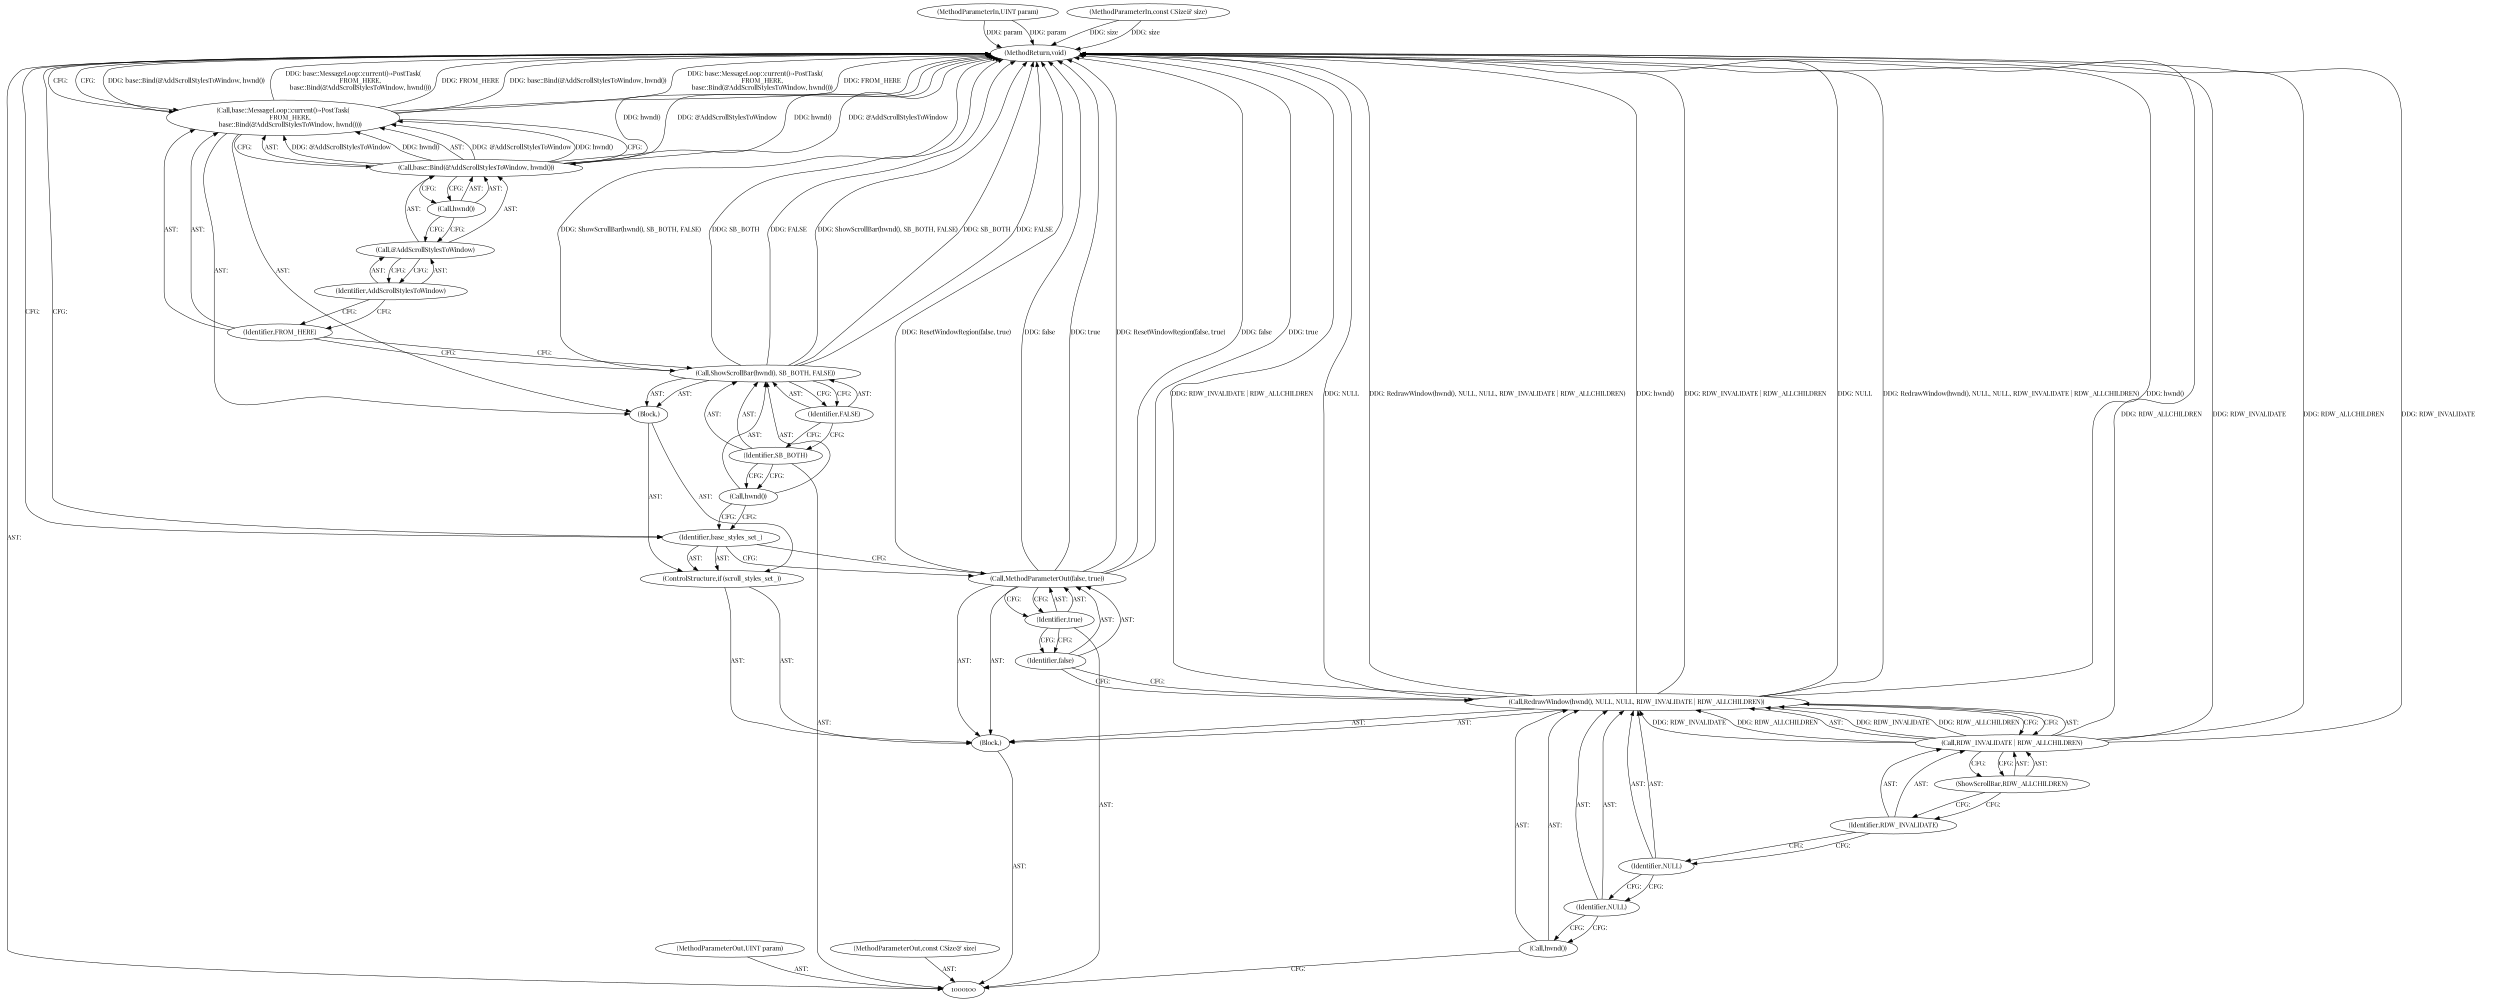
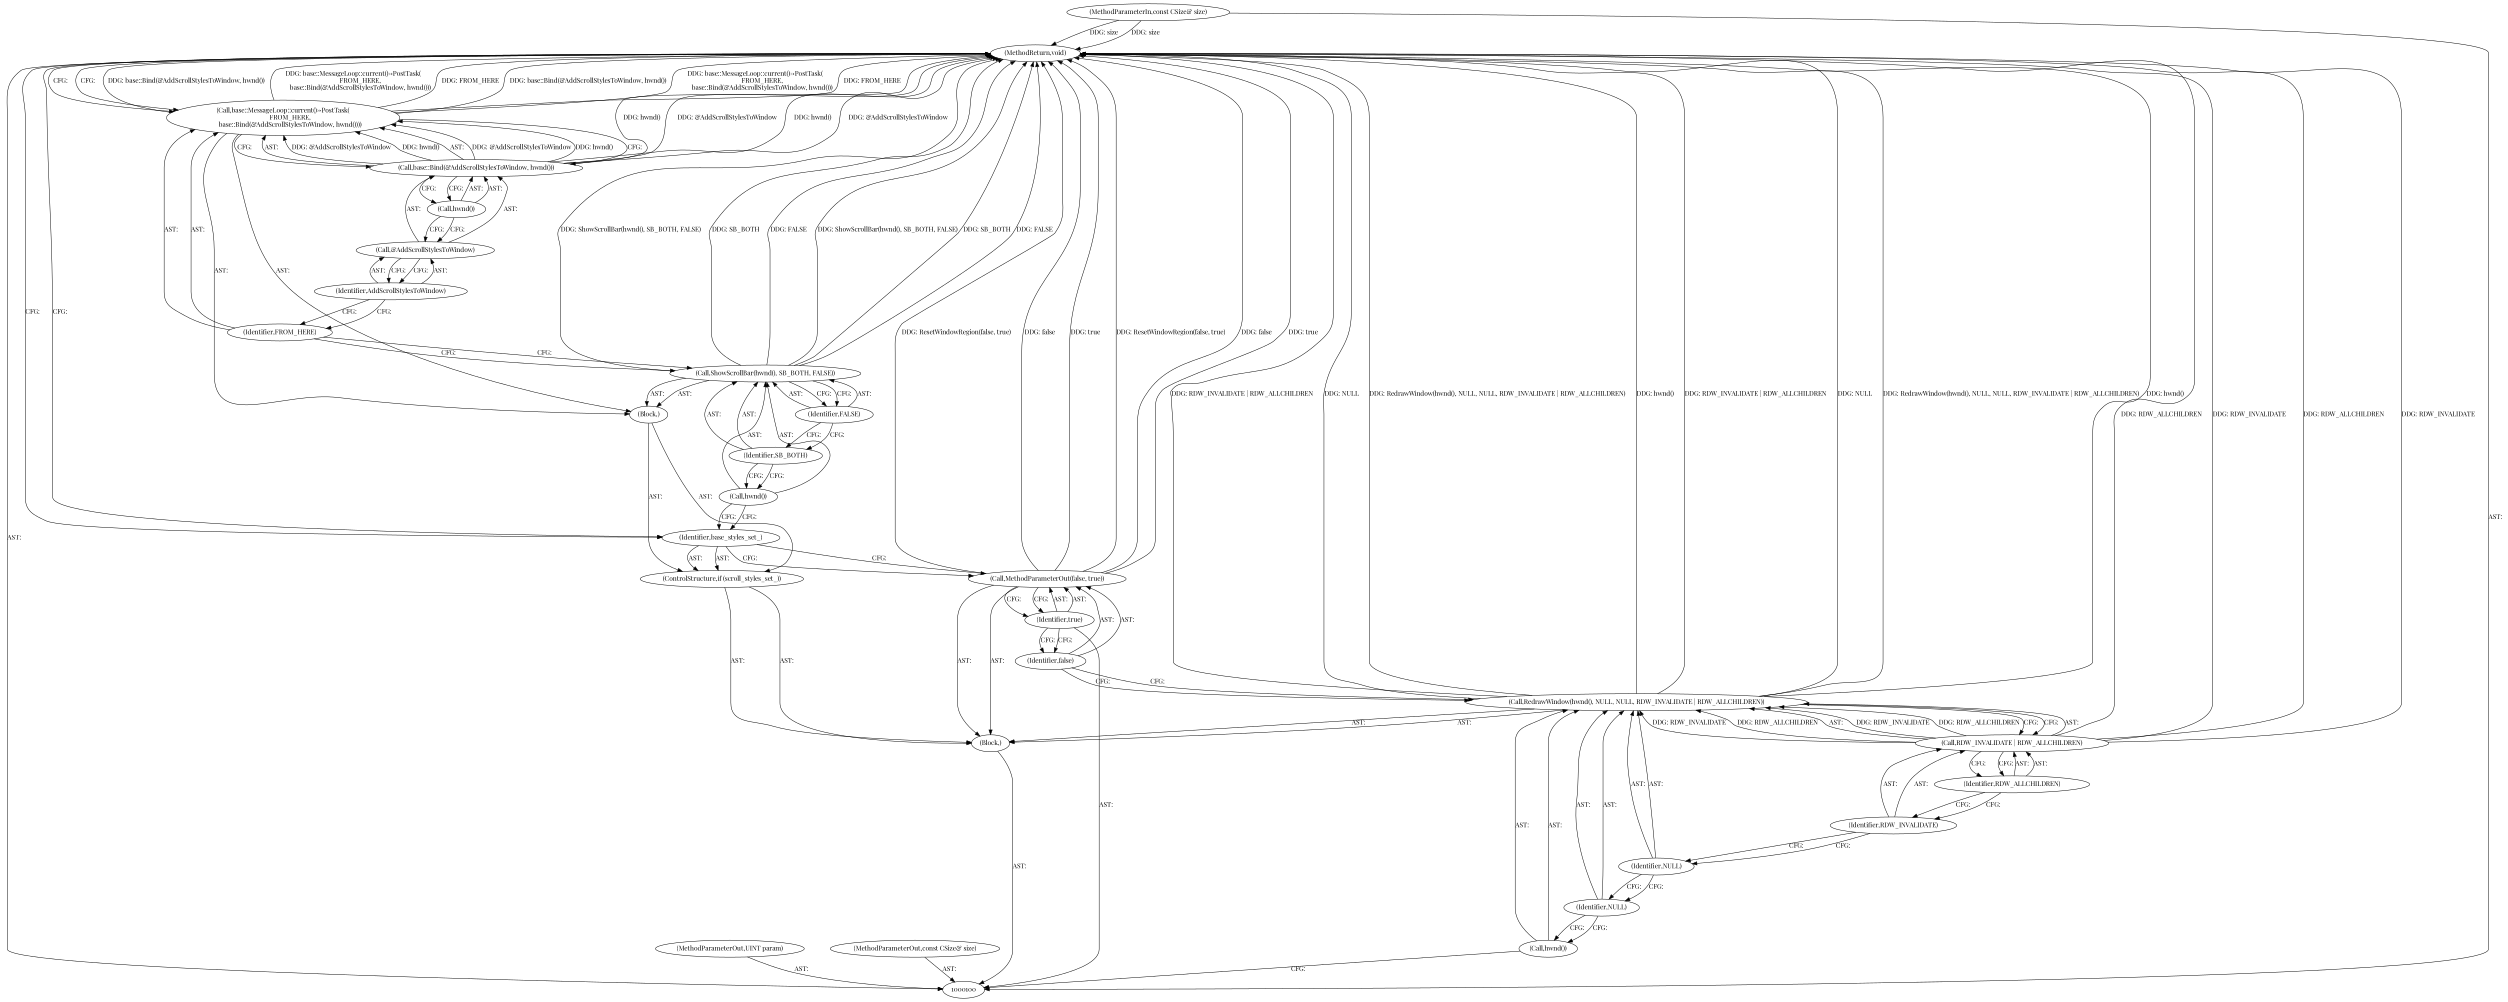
(988, 12) -> none
(817, 767) -> (2488, 621)
(2012, 784) -> (2012, 784)
